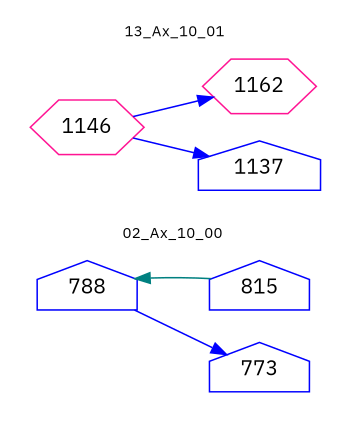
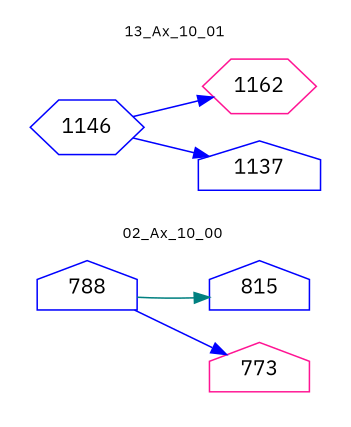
(87, 127) -> (87, 127)
(181, 278) -> (166, 298)
(259, 370) -> (259, 370)
